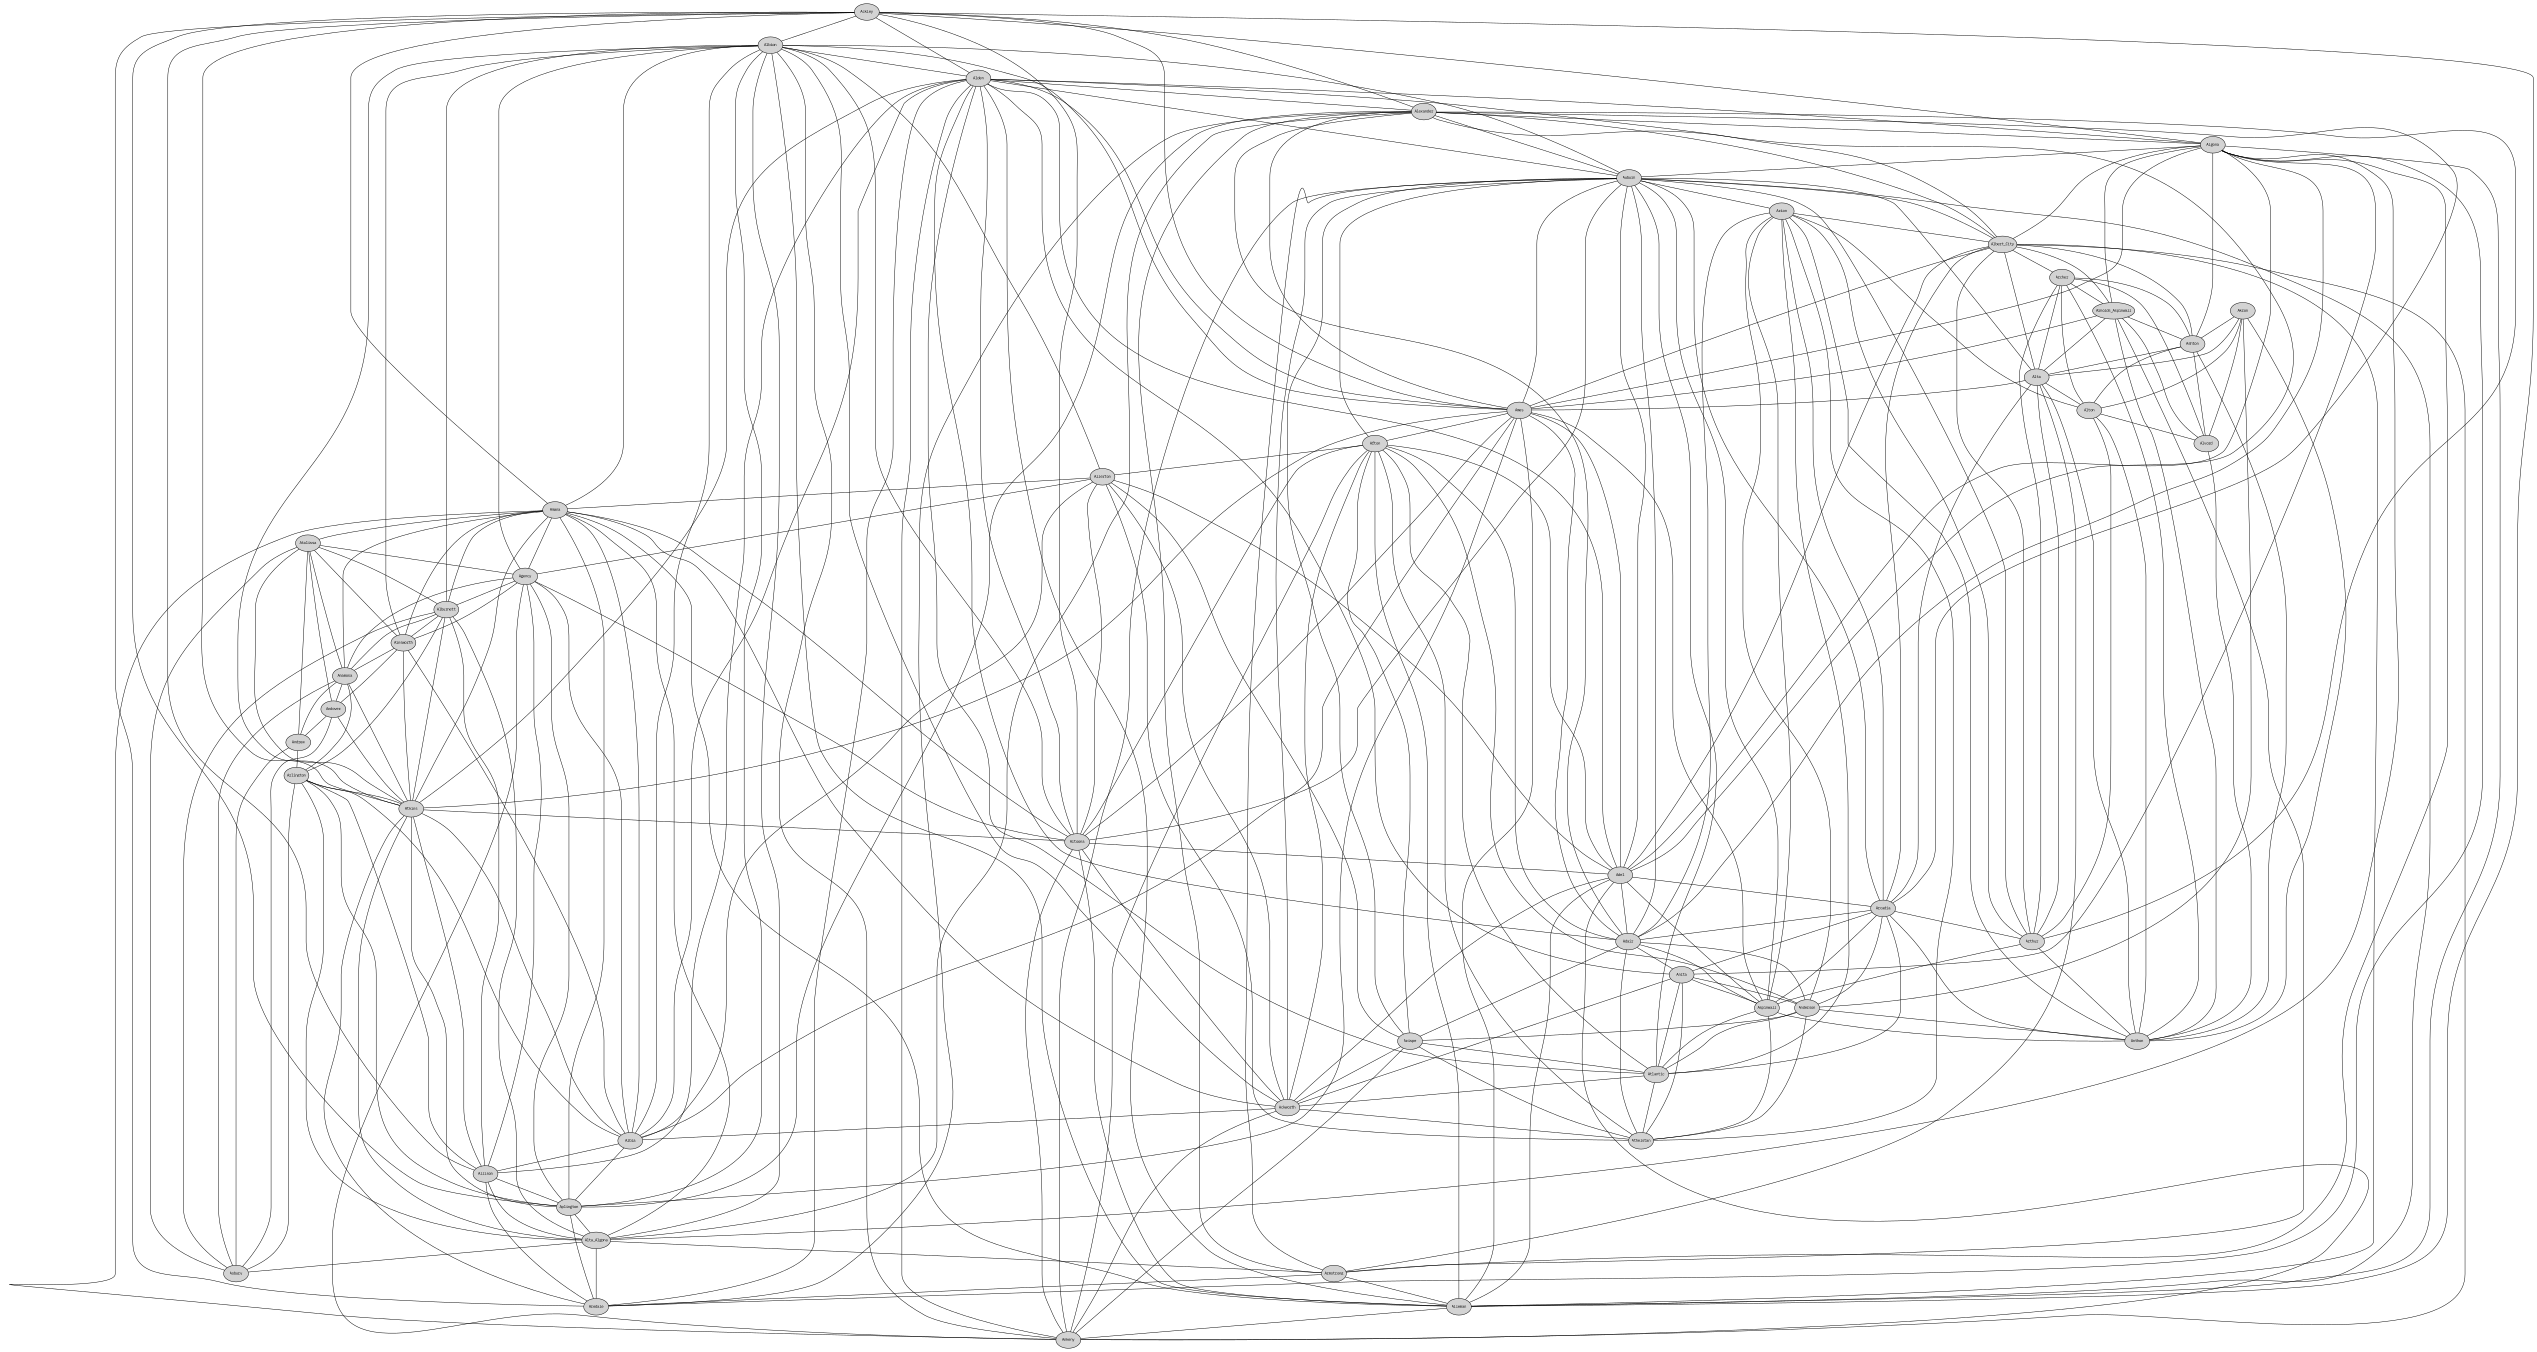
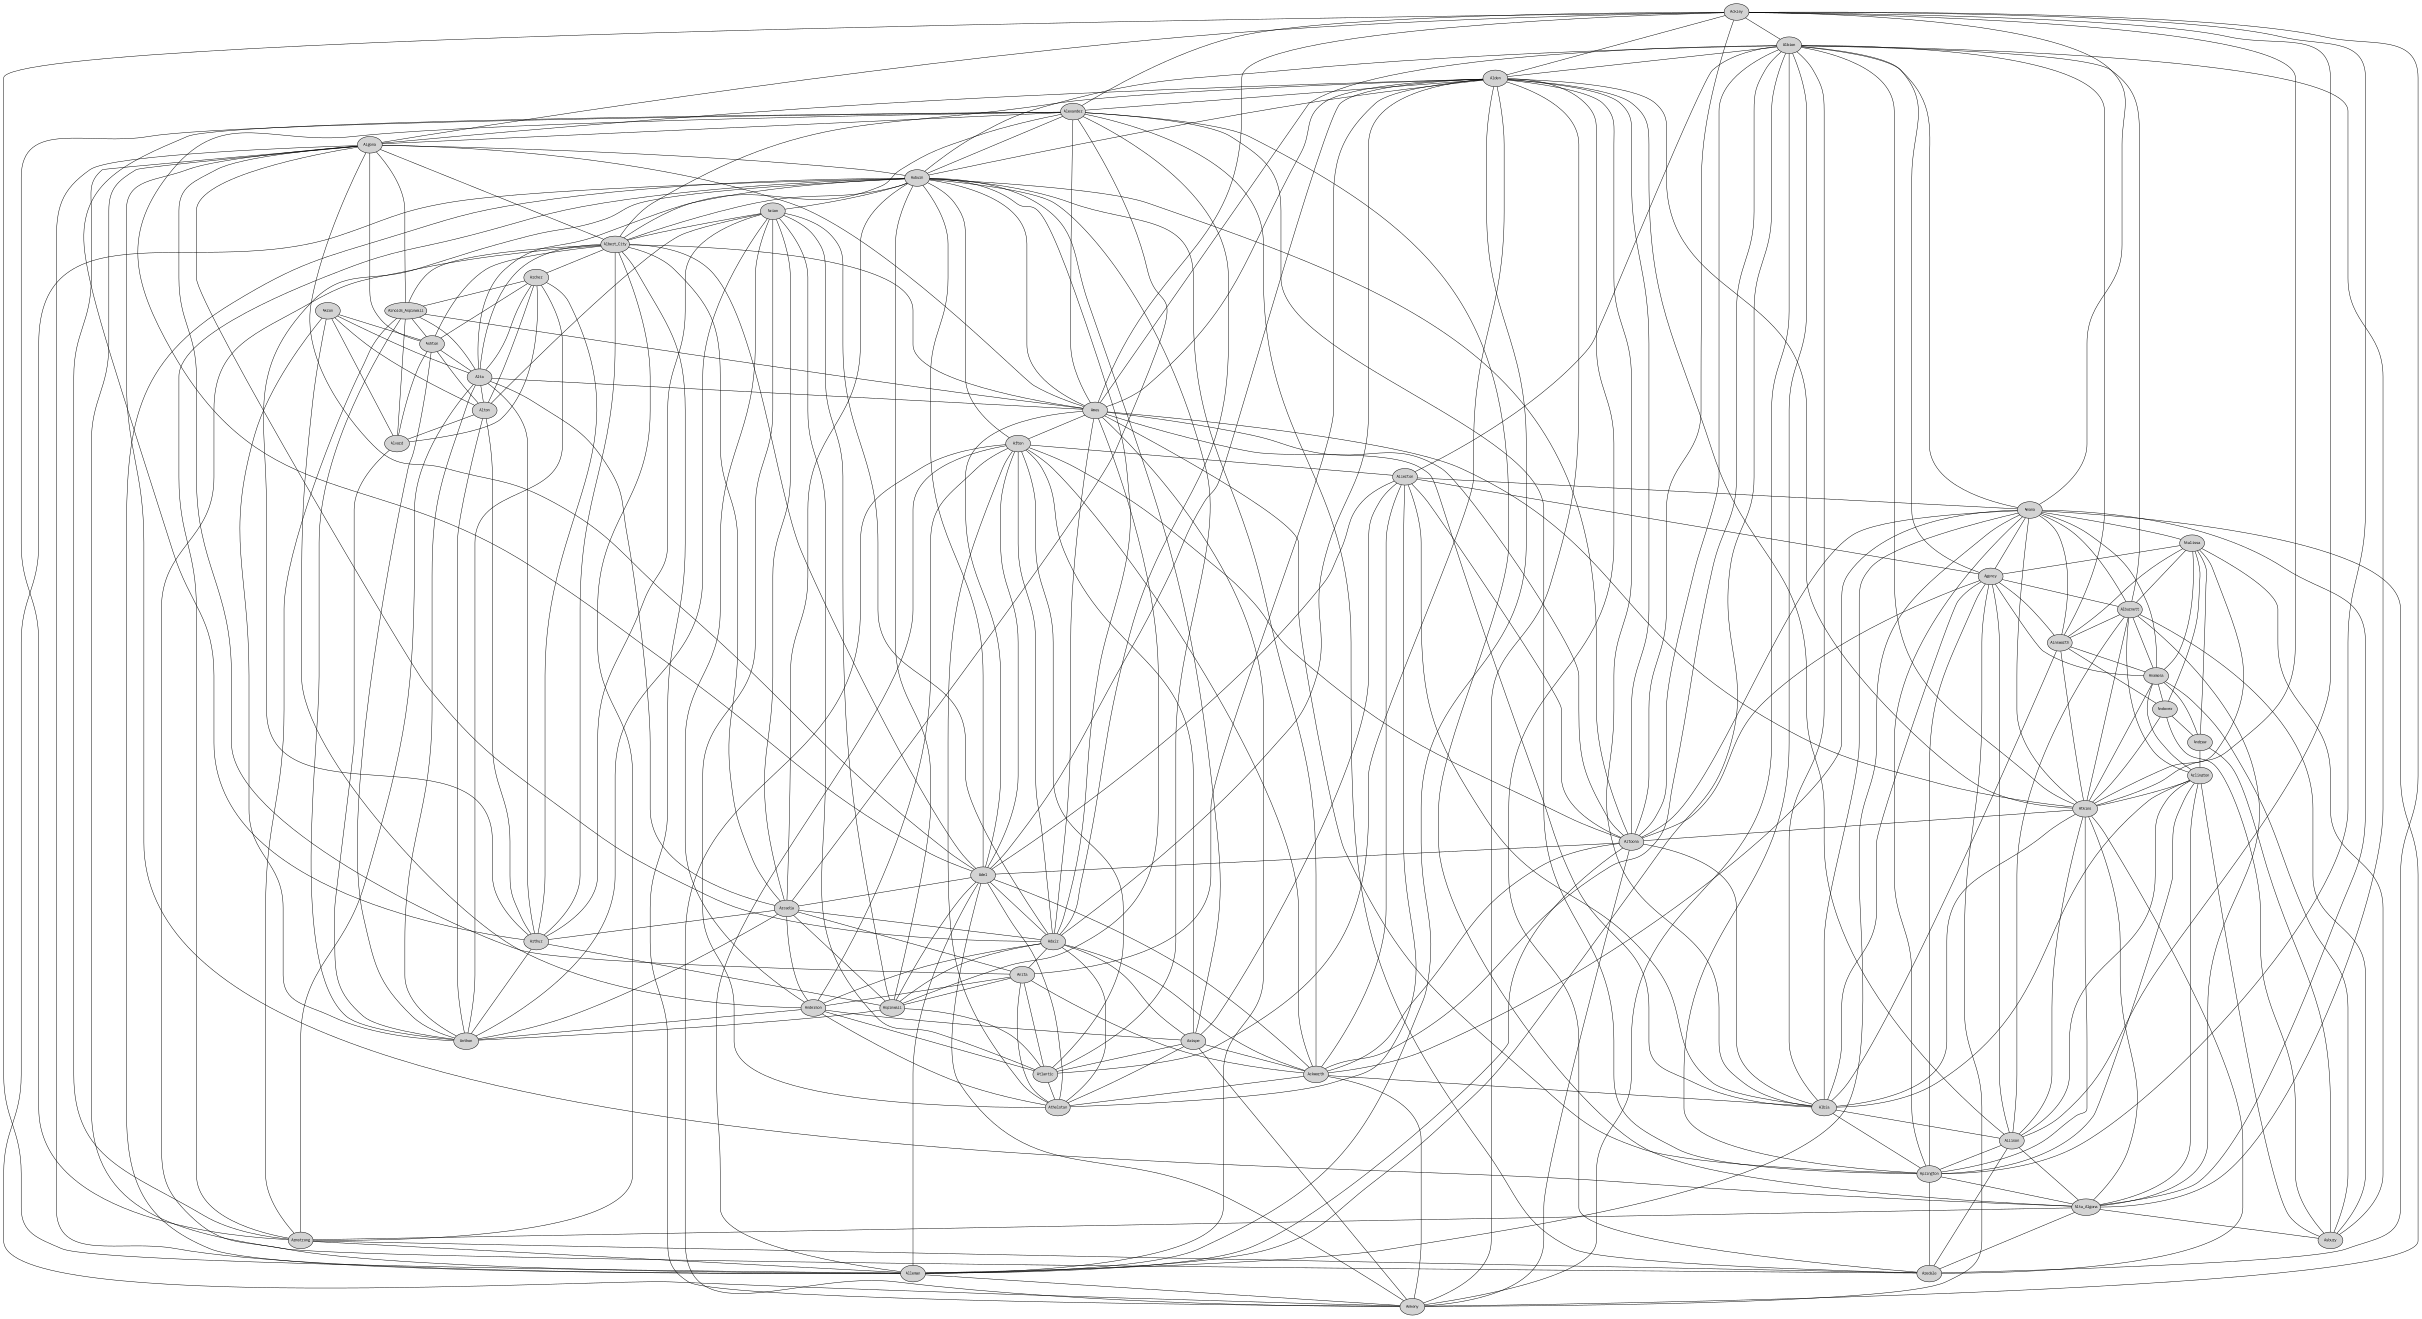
none -> (633, 873)
none -> (1737, 967)
(1839, 1050) -> none
(1472, 1091) -> (1186, 1004)
(1751, 1114) -> (1046, 984)
